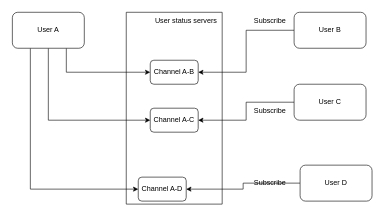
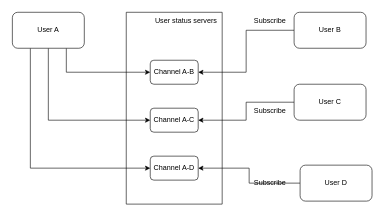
(162, 189) -> (174, 168)
